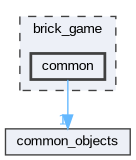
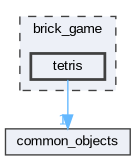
(68, 66) -> (68, 66)
